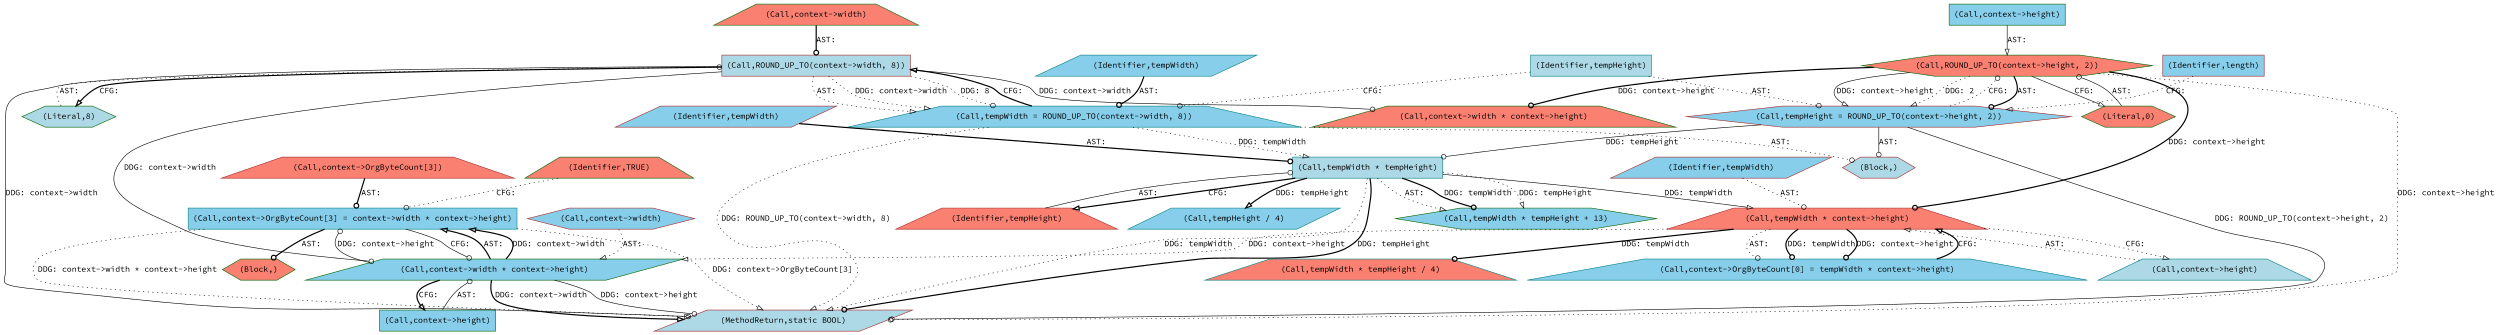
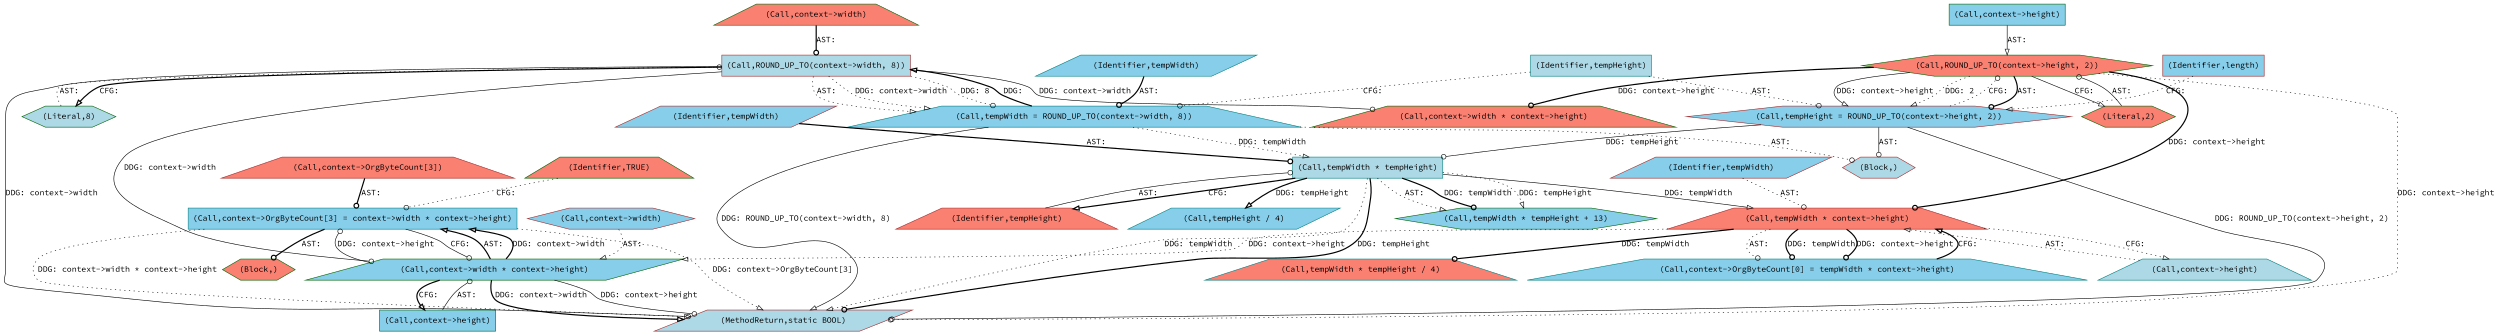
(1015, 91) -> (1015, 91)
(2129, 117) -> (2129, 117)
(738, 193) -> (738, 193)
